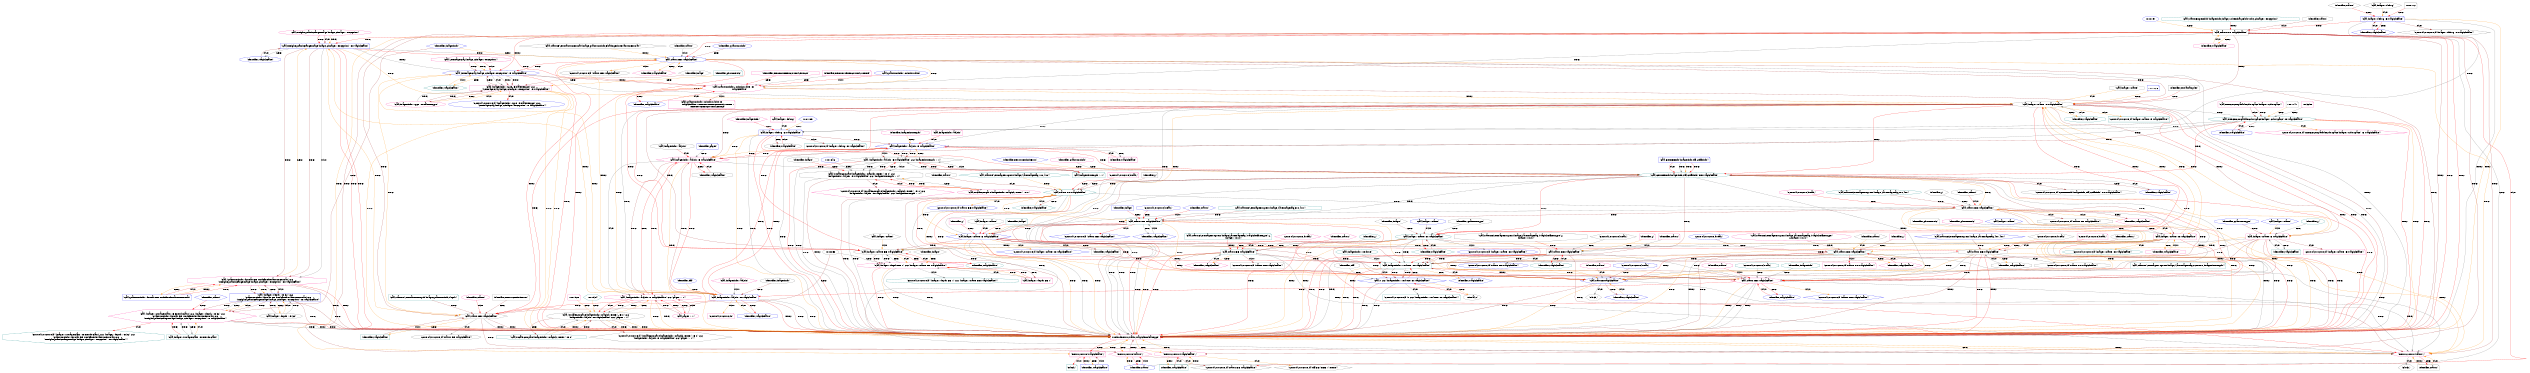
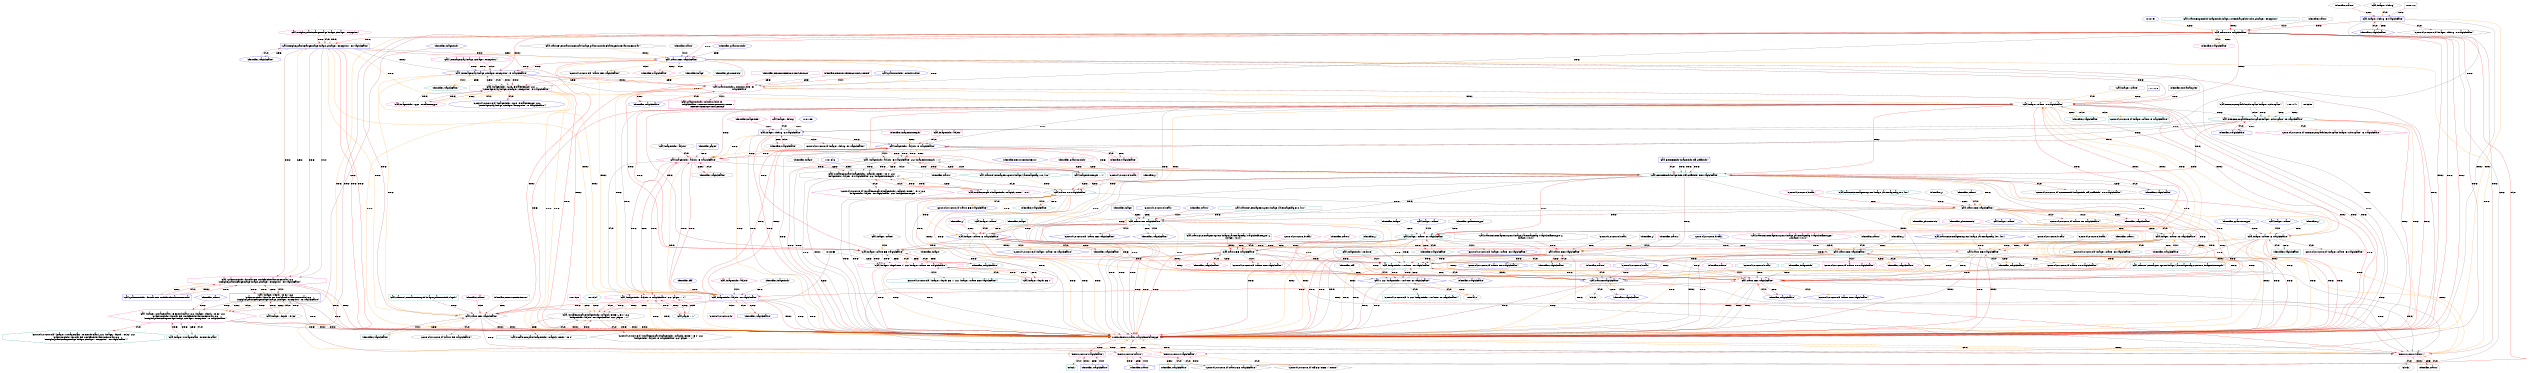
(686, 316) -> (686, 316)
